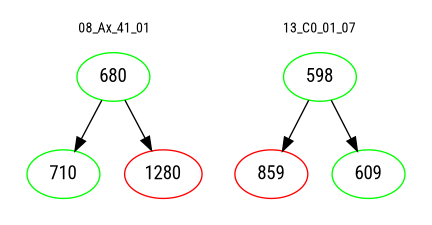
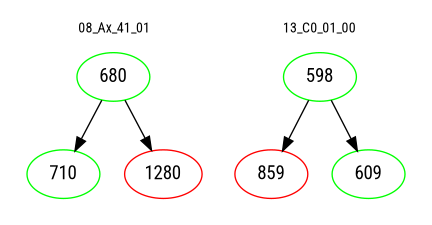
(320, 29) -> (320, 29)
